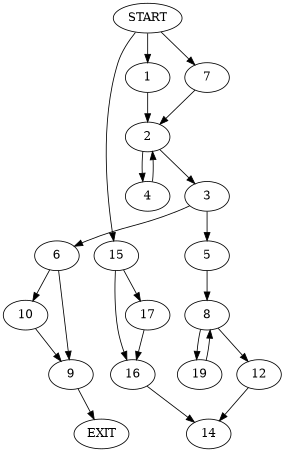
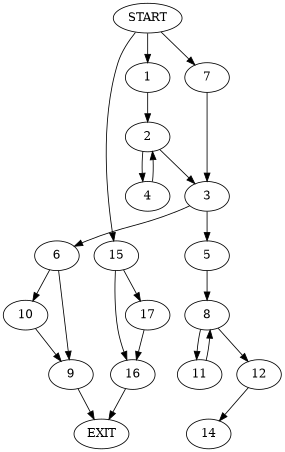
(180, 104) -> (207, 133)
(200, 375) -> (200, 375)
(167, 402) -> (119, 400)
